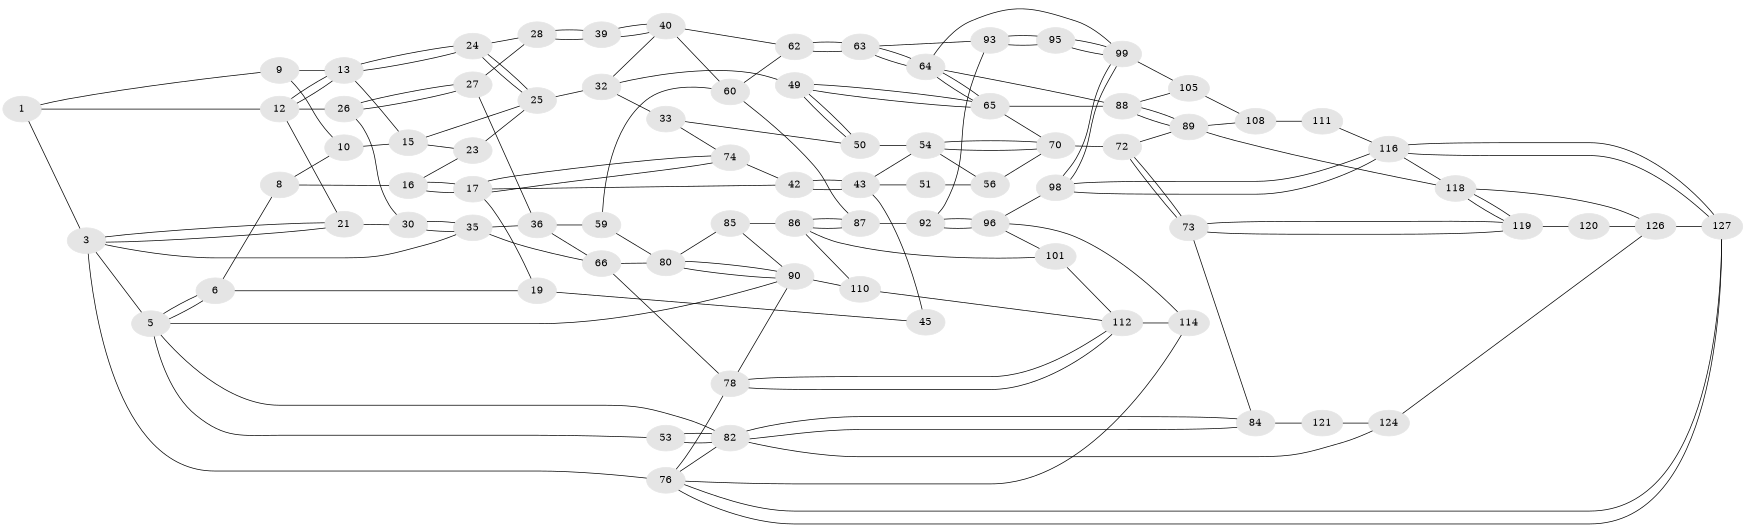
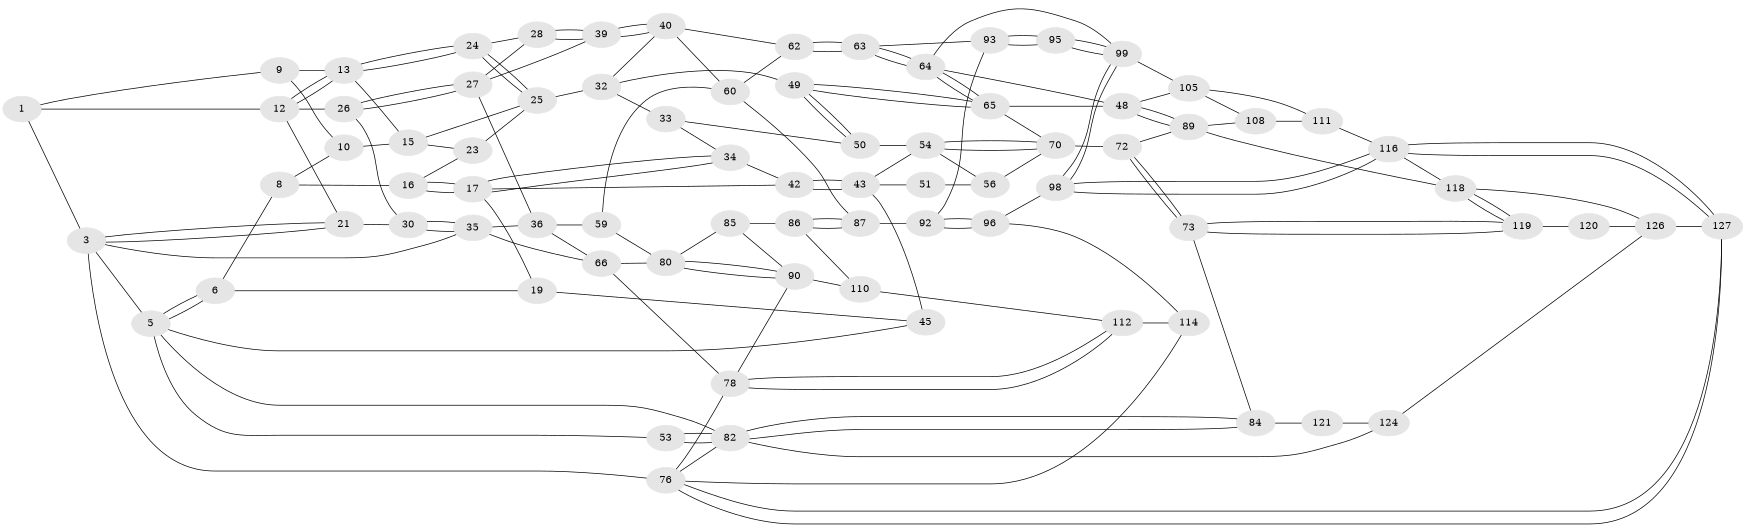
none -> (538, 61)
none -> (1259, 98)
(1122, 106) -> (1122, 106)
(730, 158) -> (730, 158)
(1056, 256) -> none
(476, 324) -> (537, 351)
